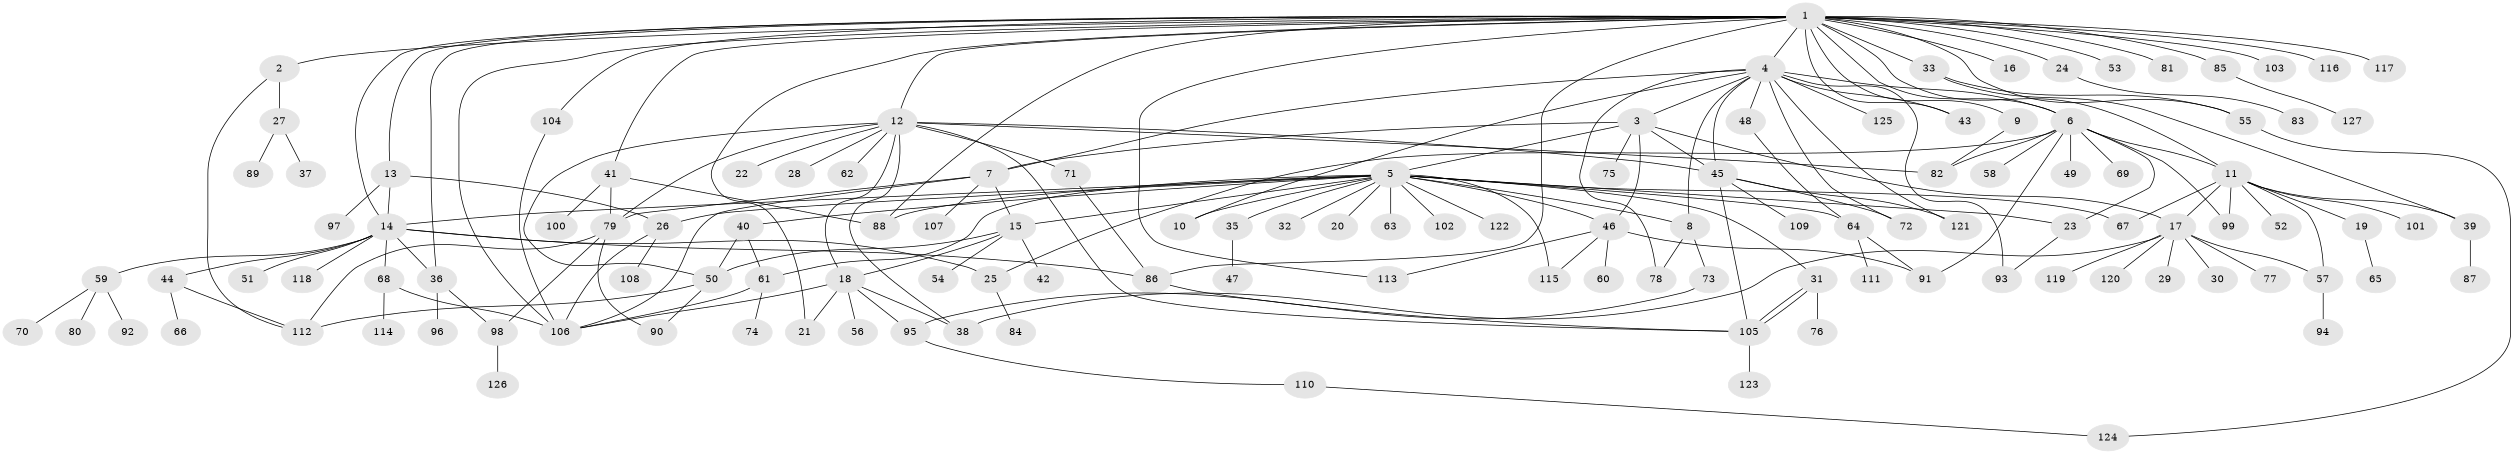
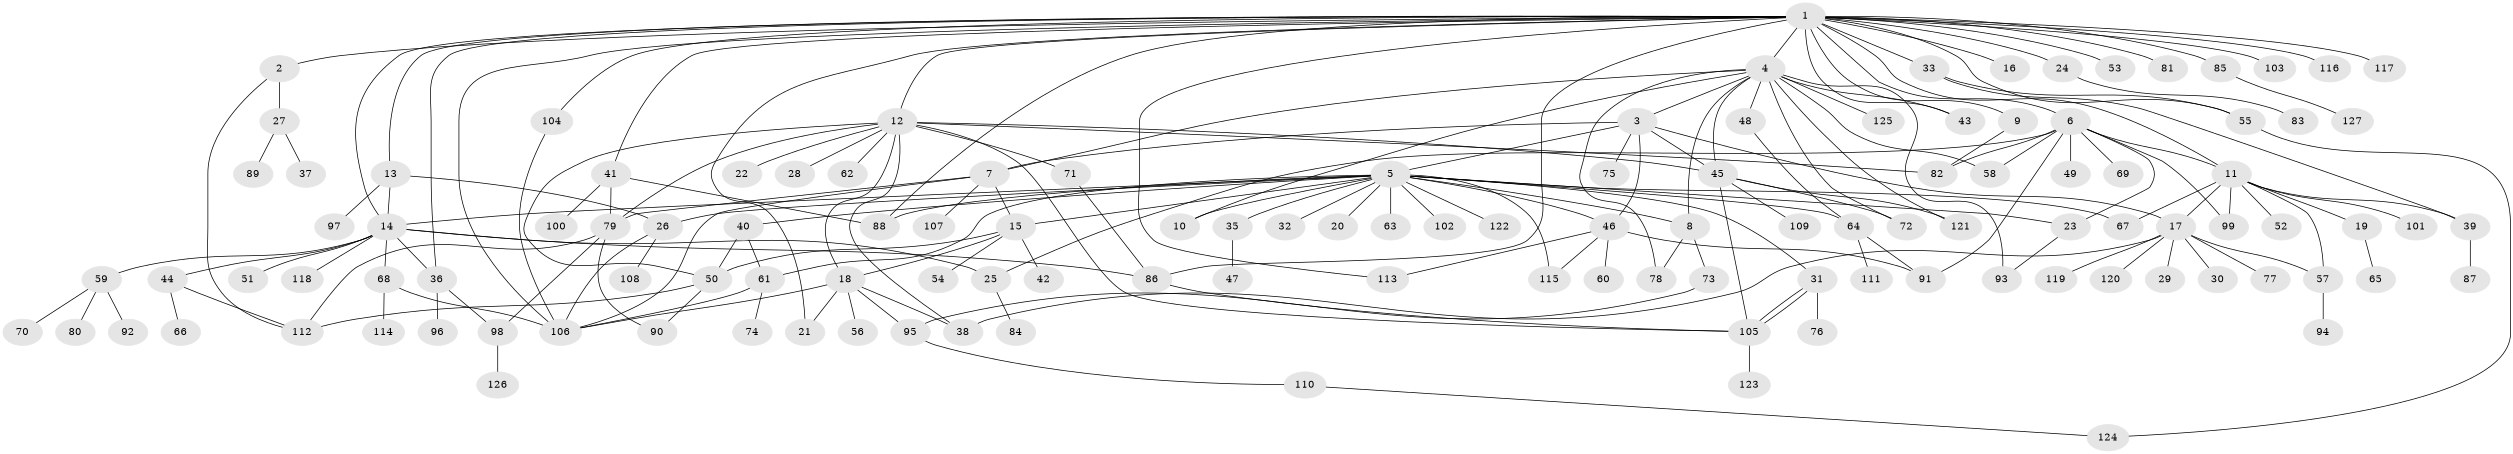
(1942, 90) -> (1869, 141)
